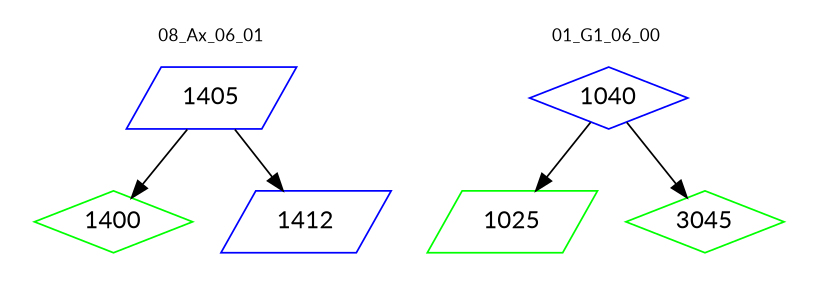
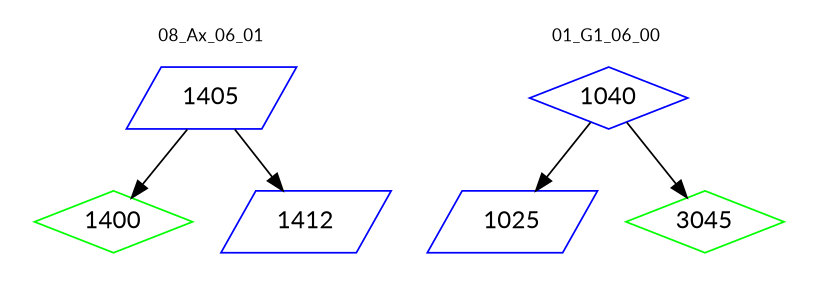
(512, 222) -> (512, 222)
